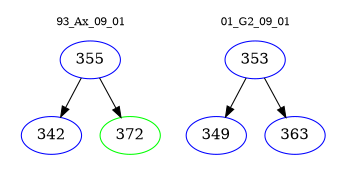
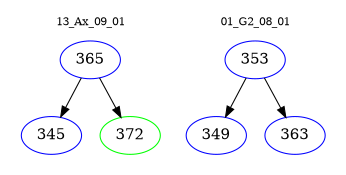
(91, 23) -> (91, 23)
(256, 23) -> (256, 23)
(90, 60) -> (90, 60)
(51, 135) -> (51, 135)
